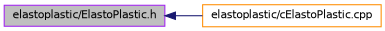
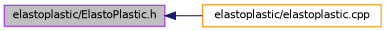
(292, 16) -> (292, 16)
